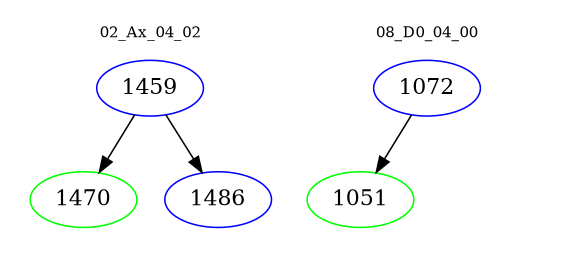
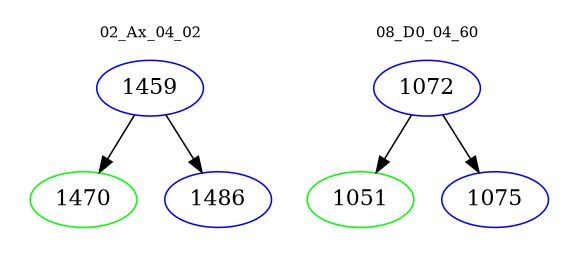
(428, 33) -> (428, 33)
none -> (495, 200)
